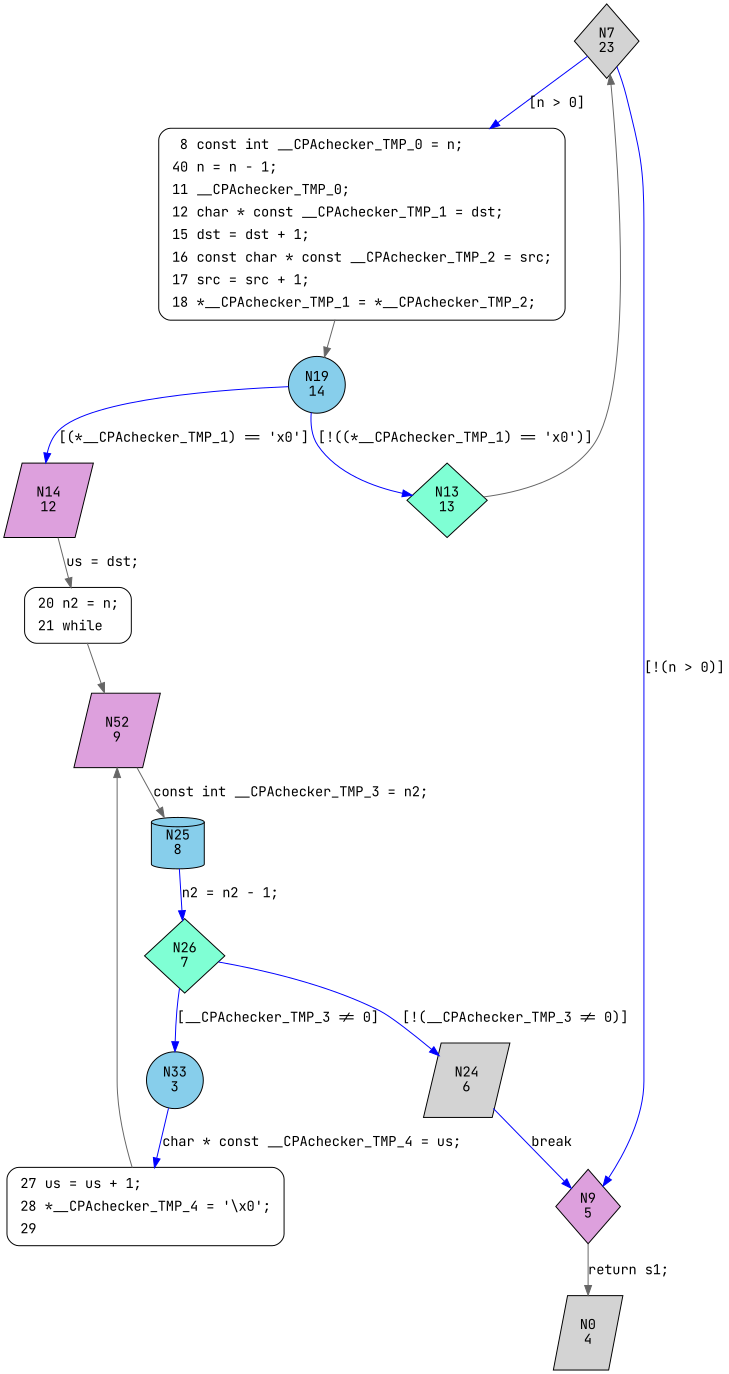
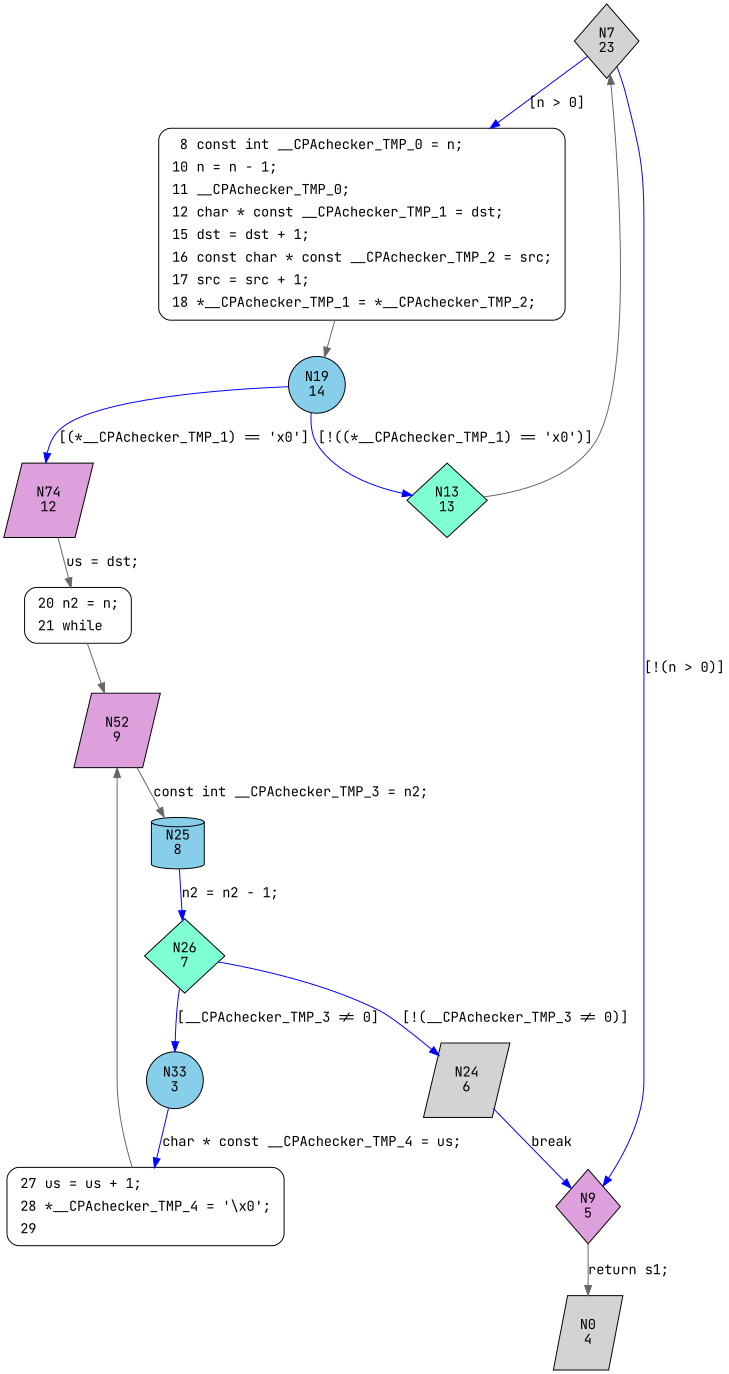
(180, 167) -> (180, 167)
(49, 500) -> (49, 500)
